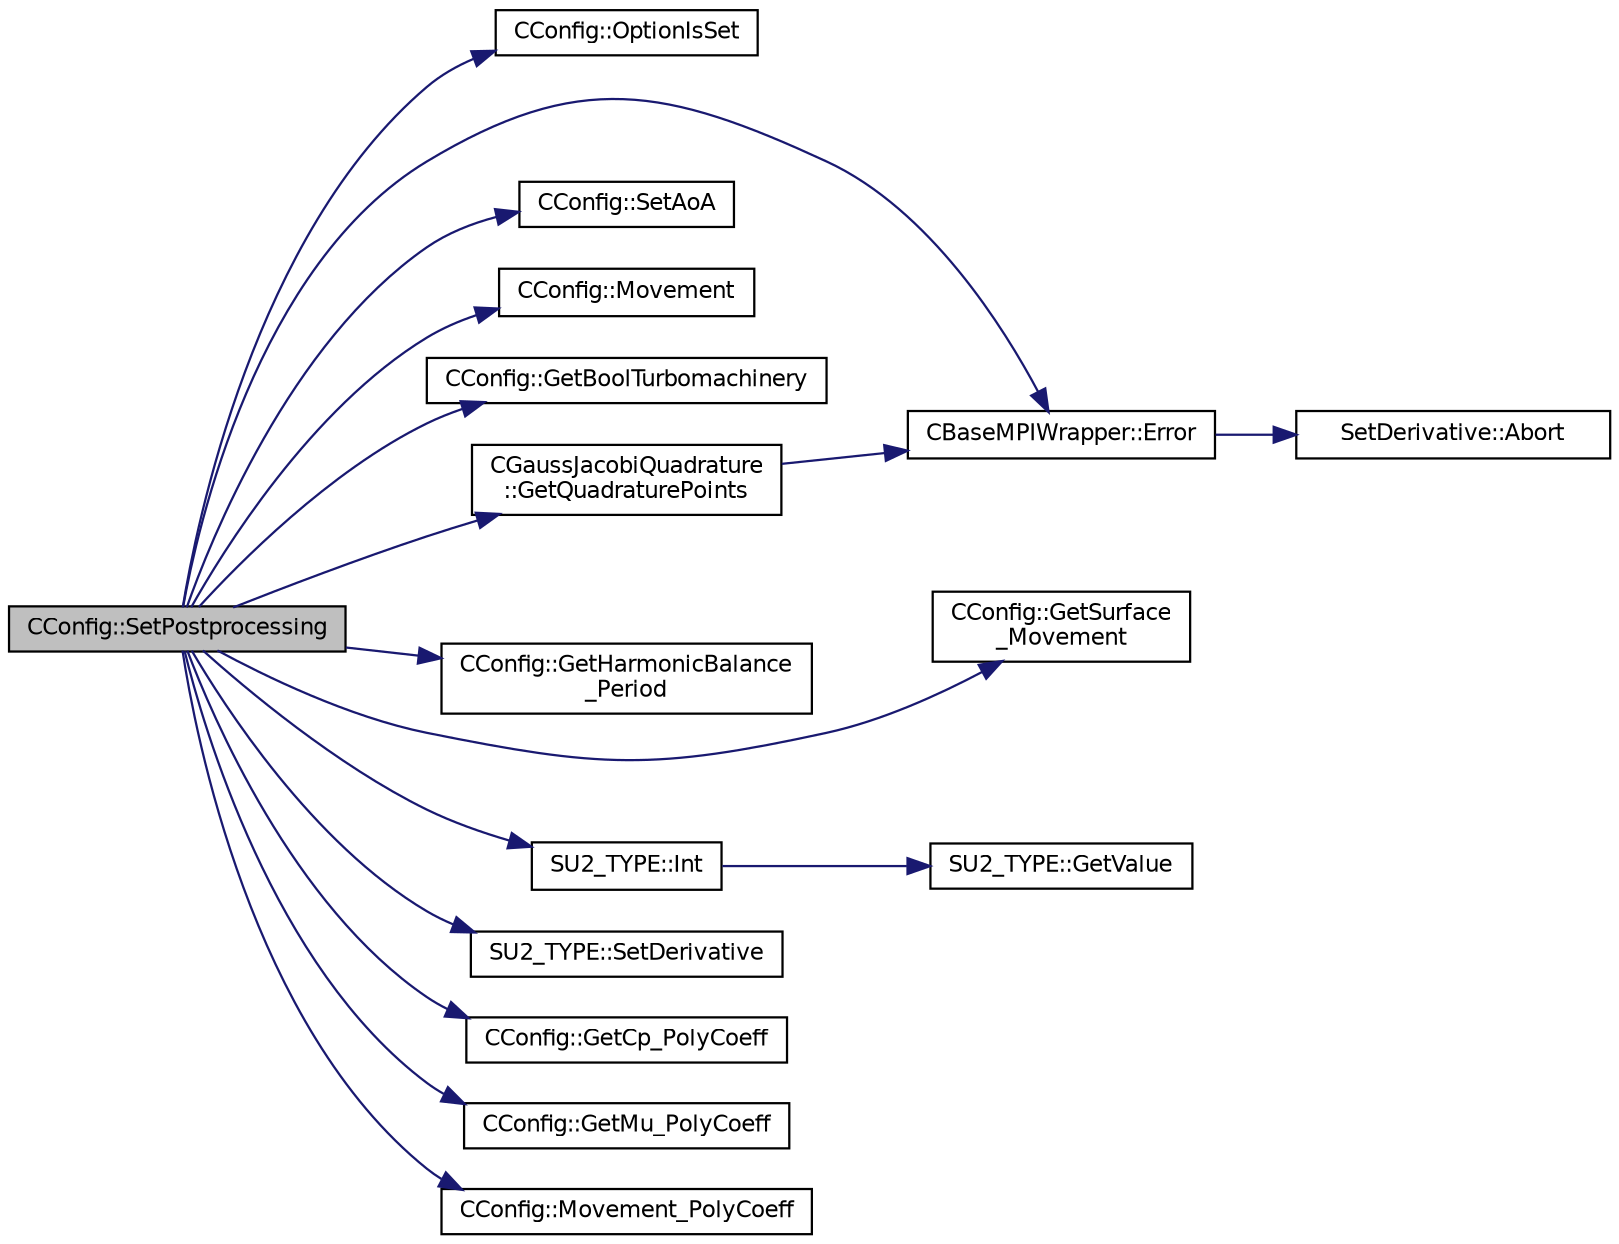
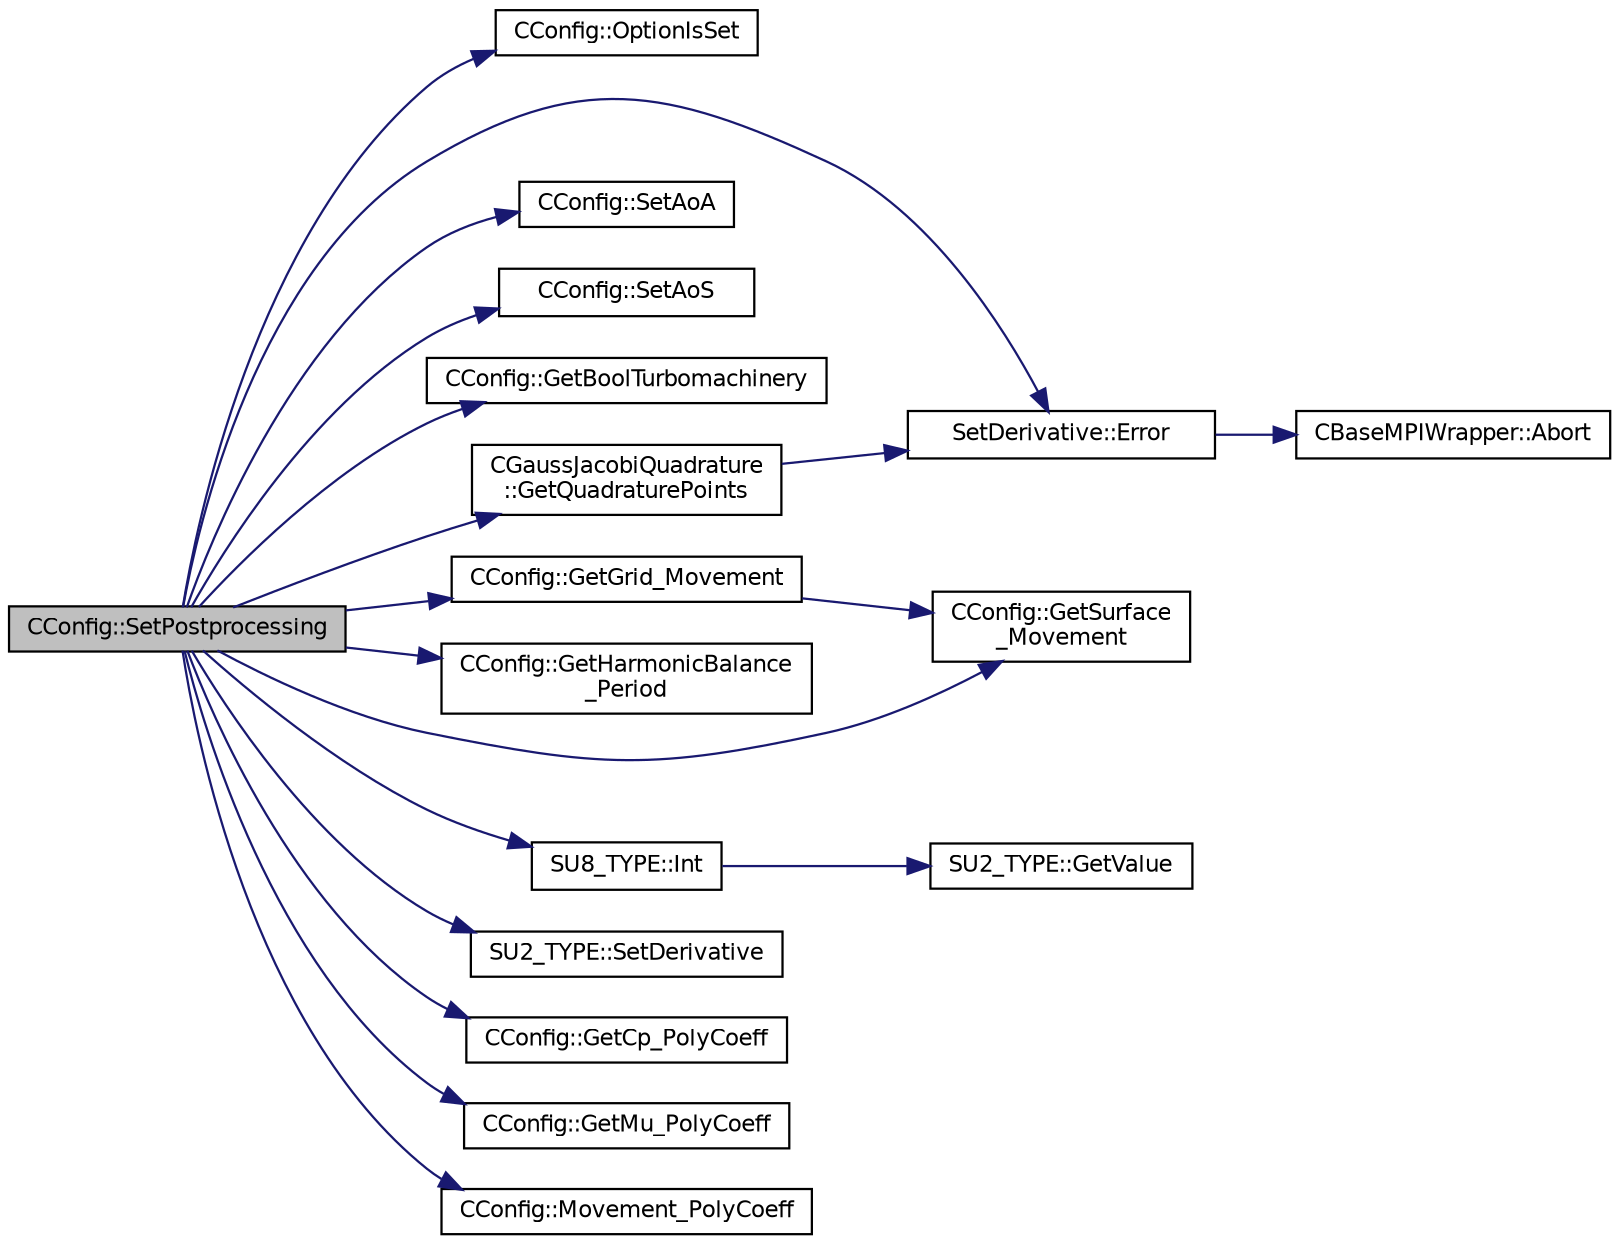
(627, 292) -> (627, 292)
(1061, 435) -> (1061, 435)
(1453, 435) -> (1453, 435)
none -> (627, 579)
(627, 866) -> (627, 866)
